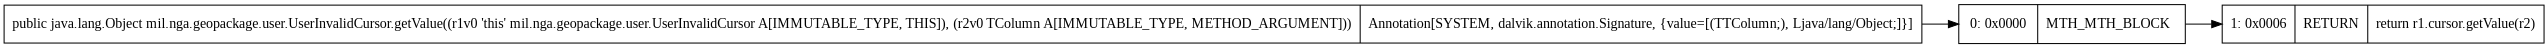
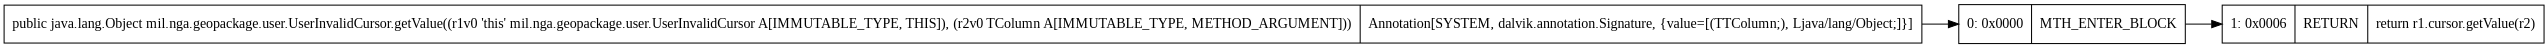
(2108, 24) -> (2108, 24)
